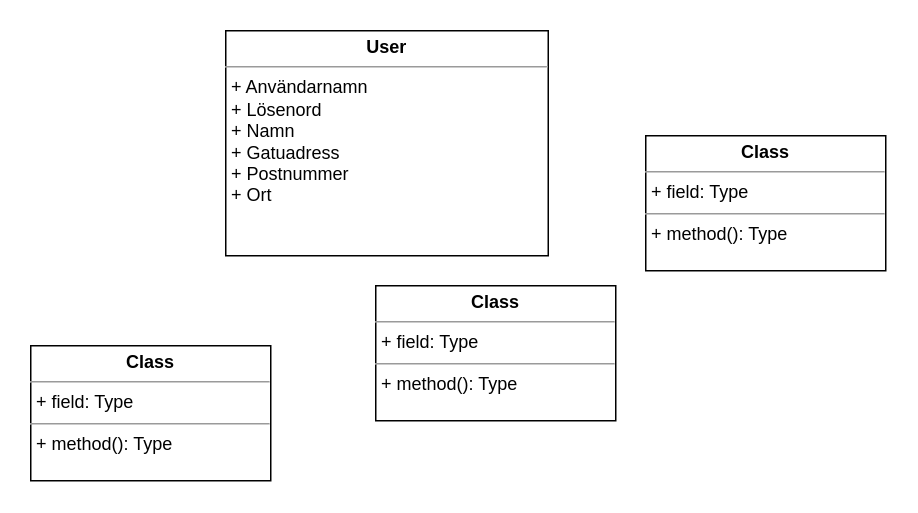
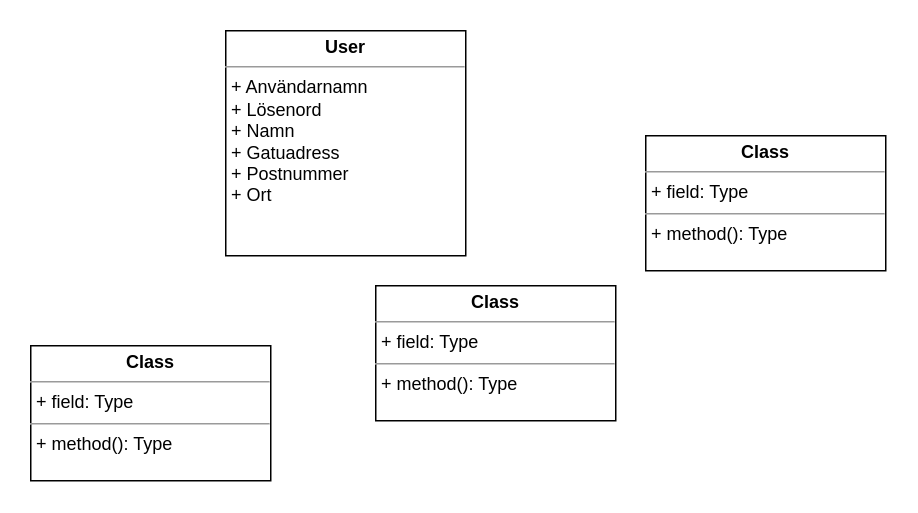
(387, 143) -> (346, 143)
